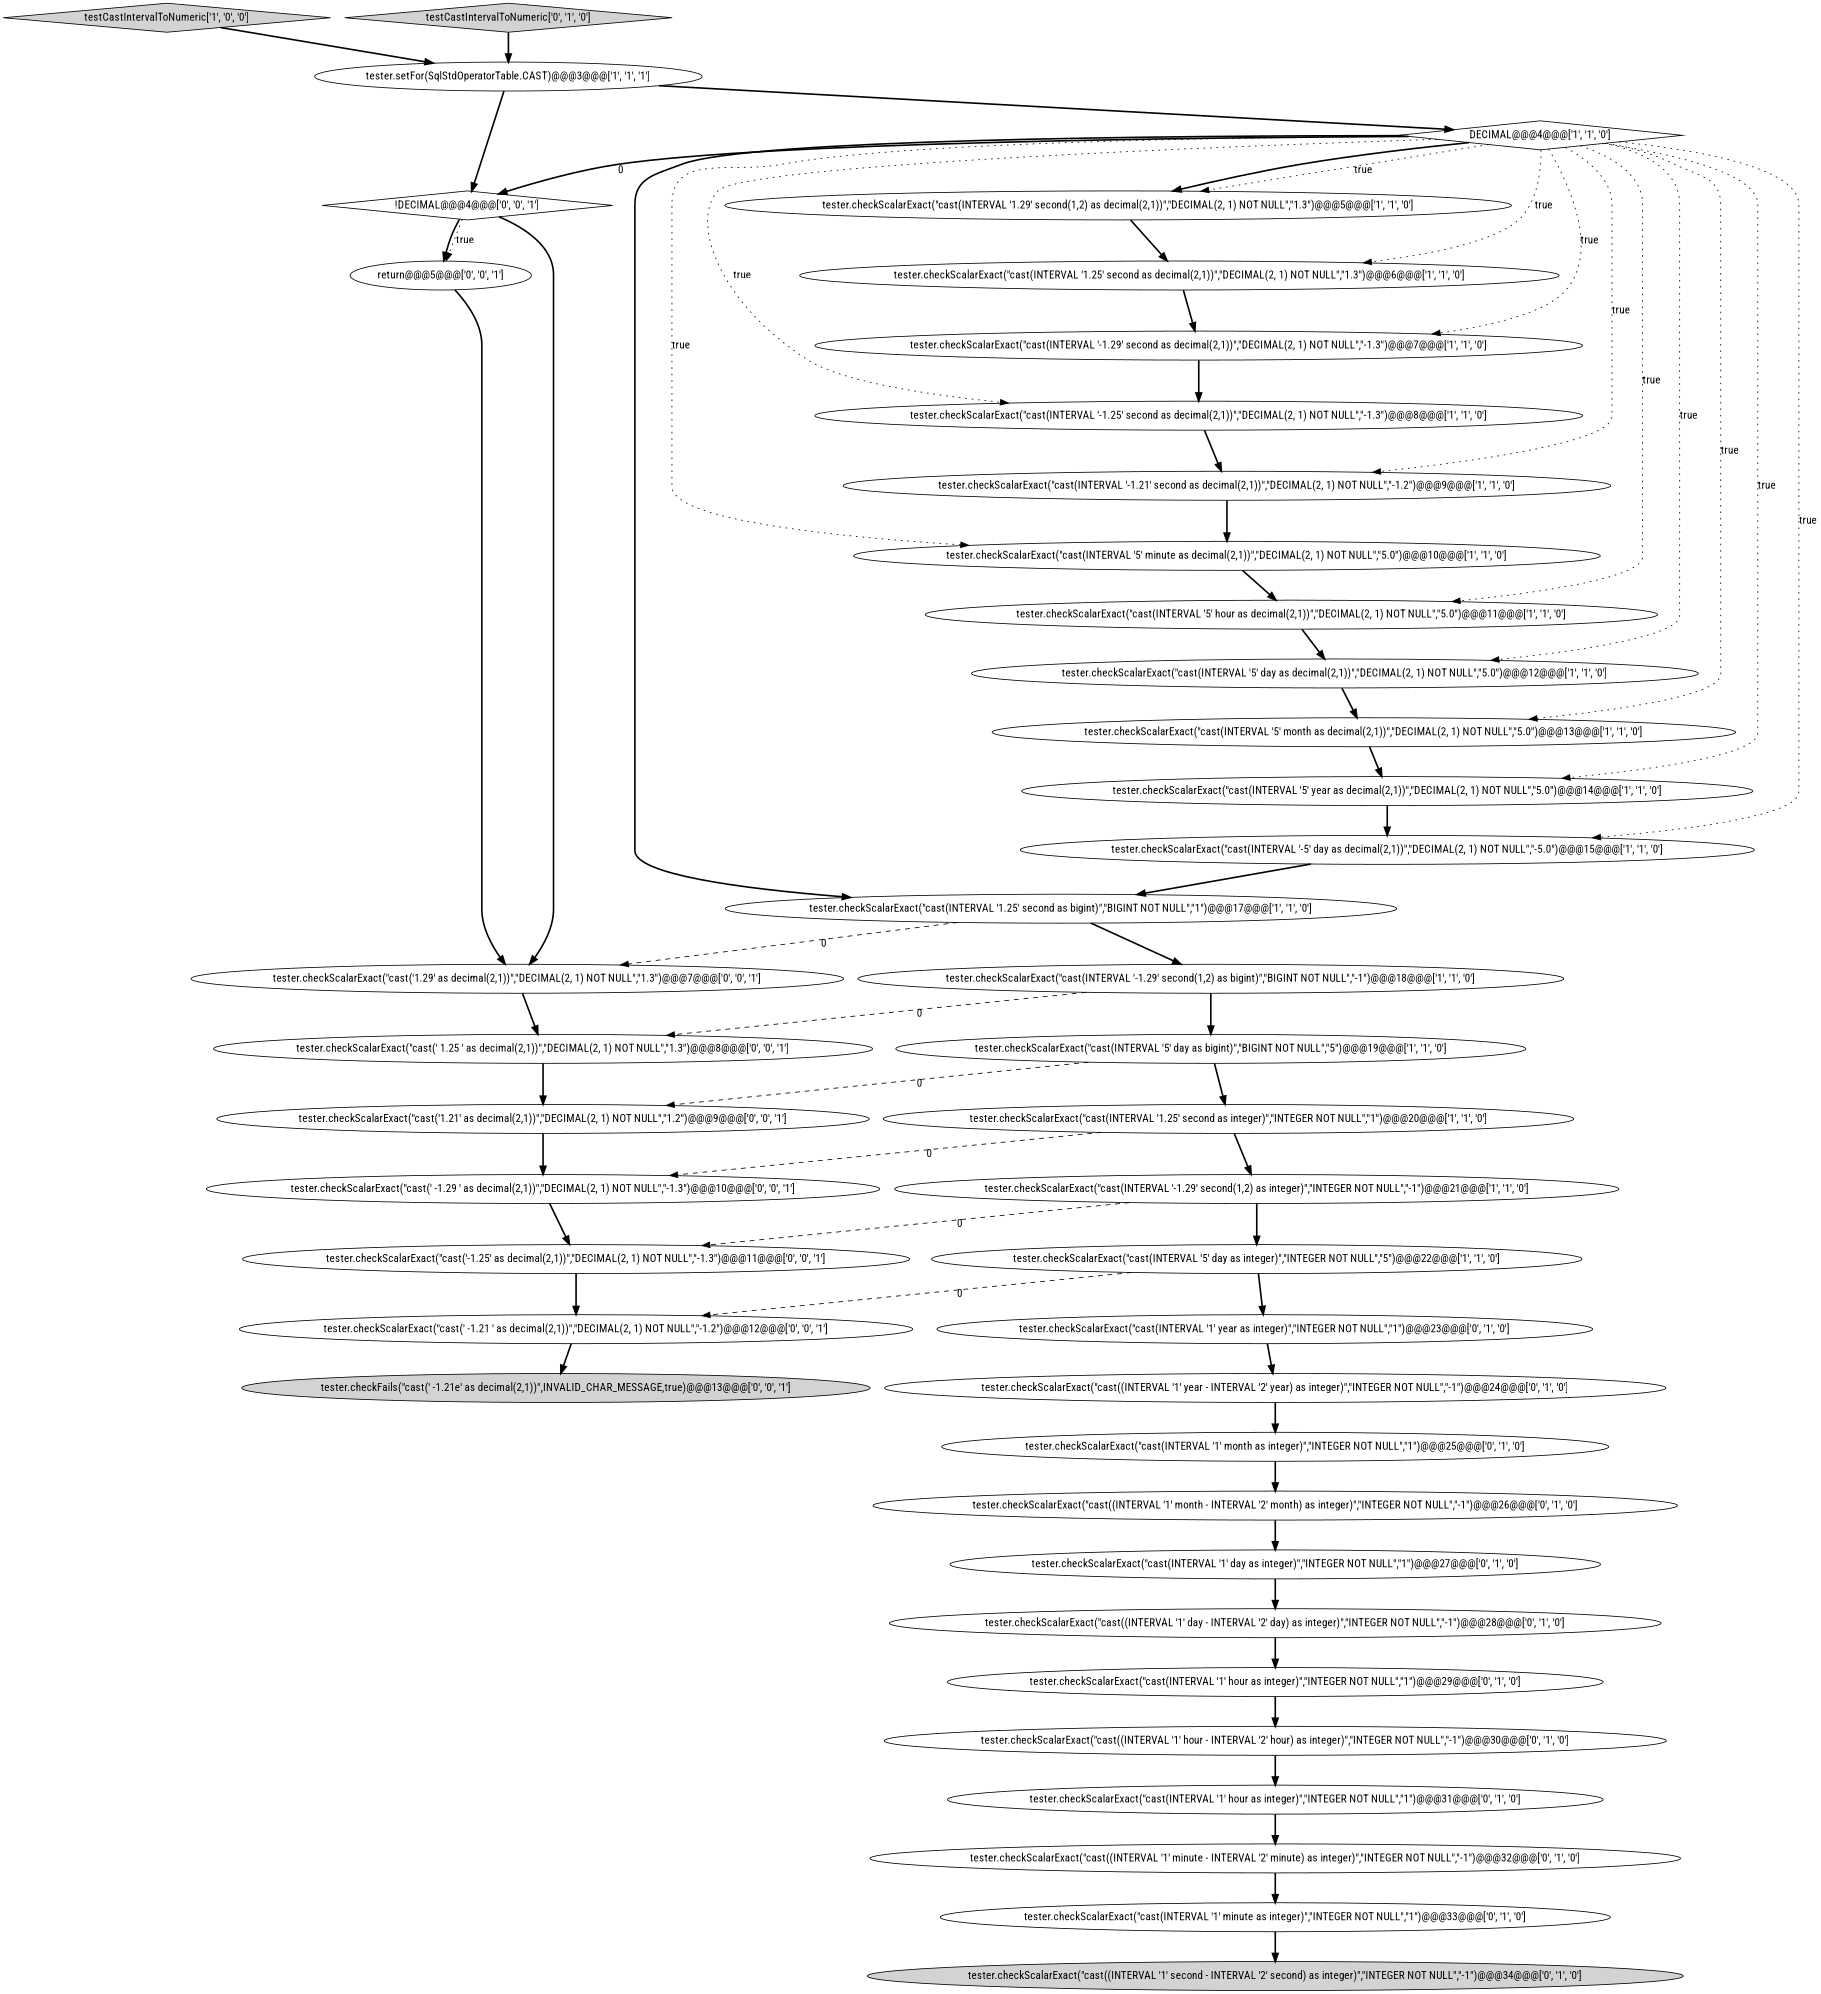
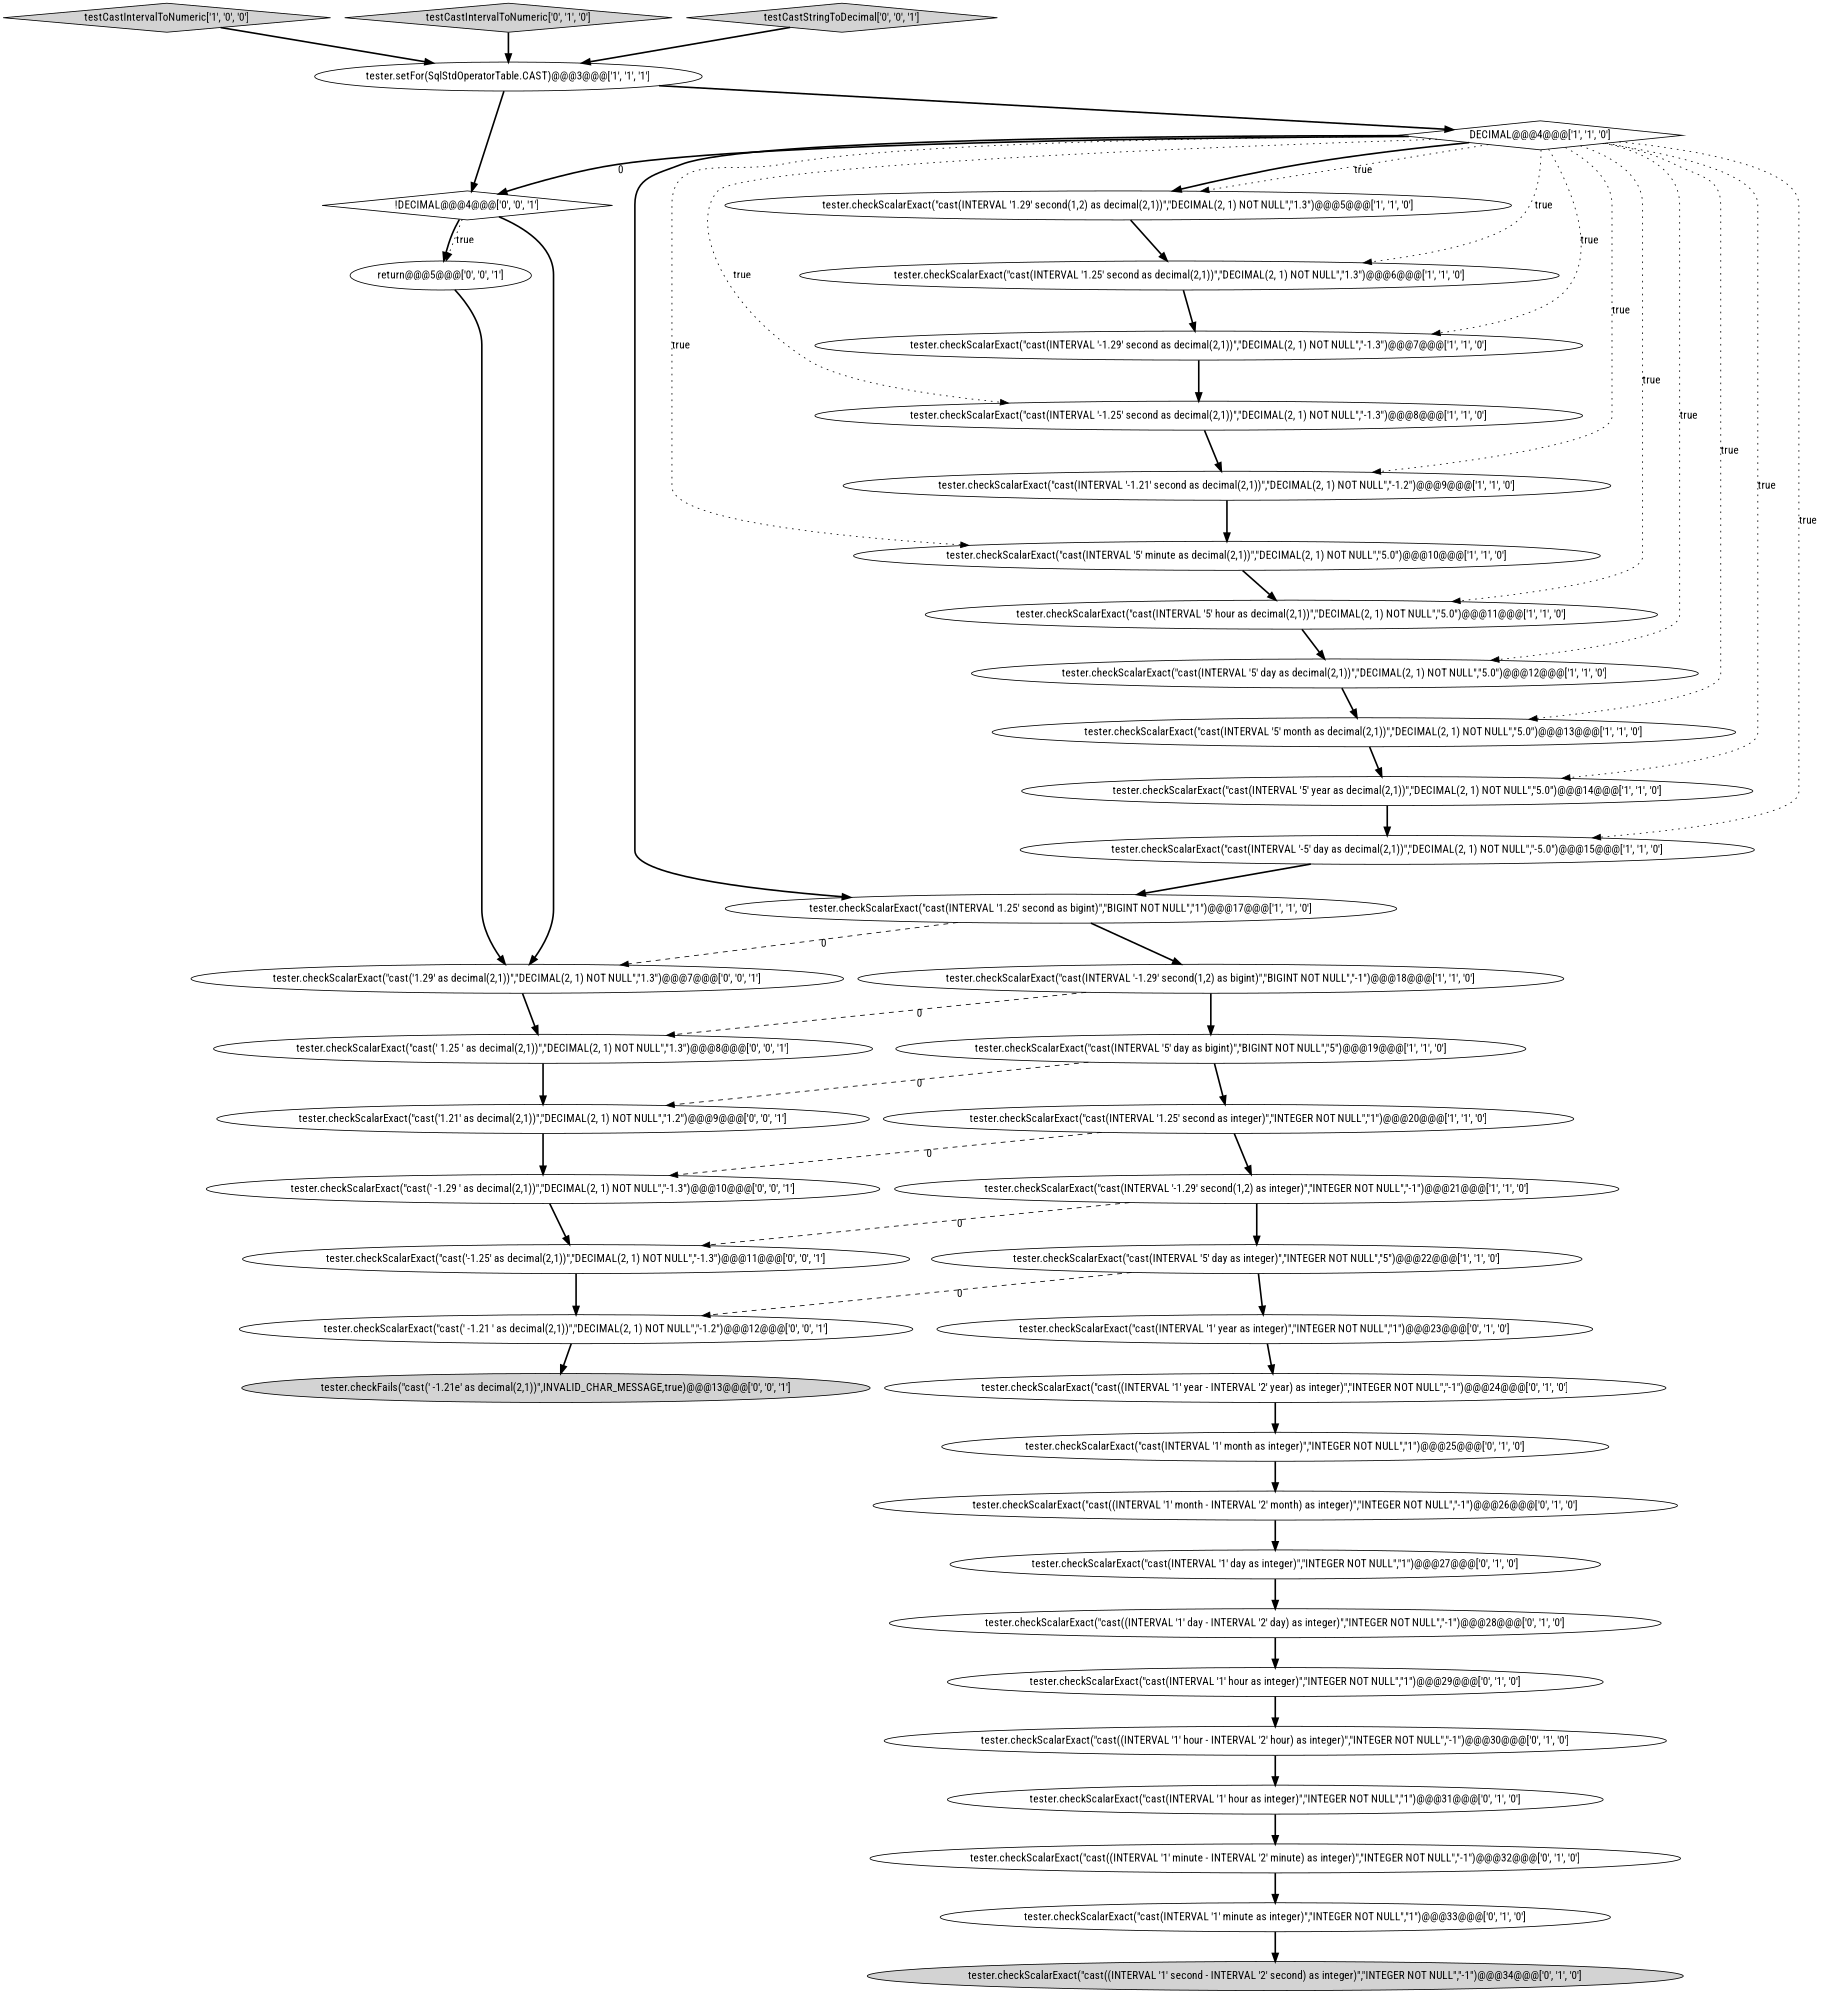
none -> (842, 18)
